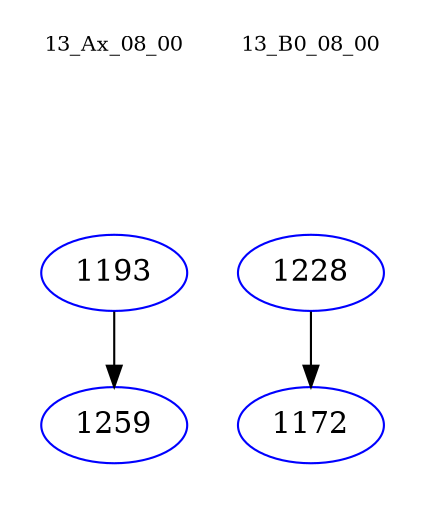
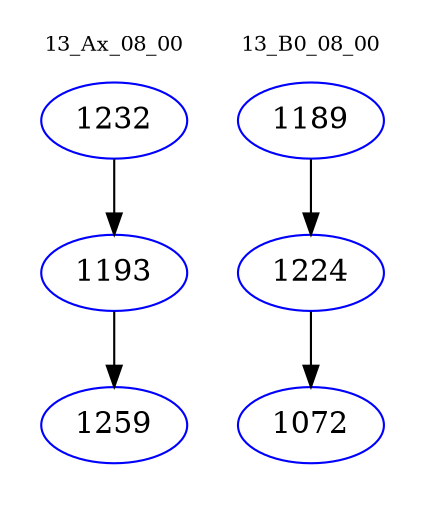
none -> (114, 121)
none -> (311, 121)
(311, 273) -> (311, 273)
(311, 425) -> (311, 425)
